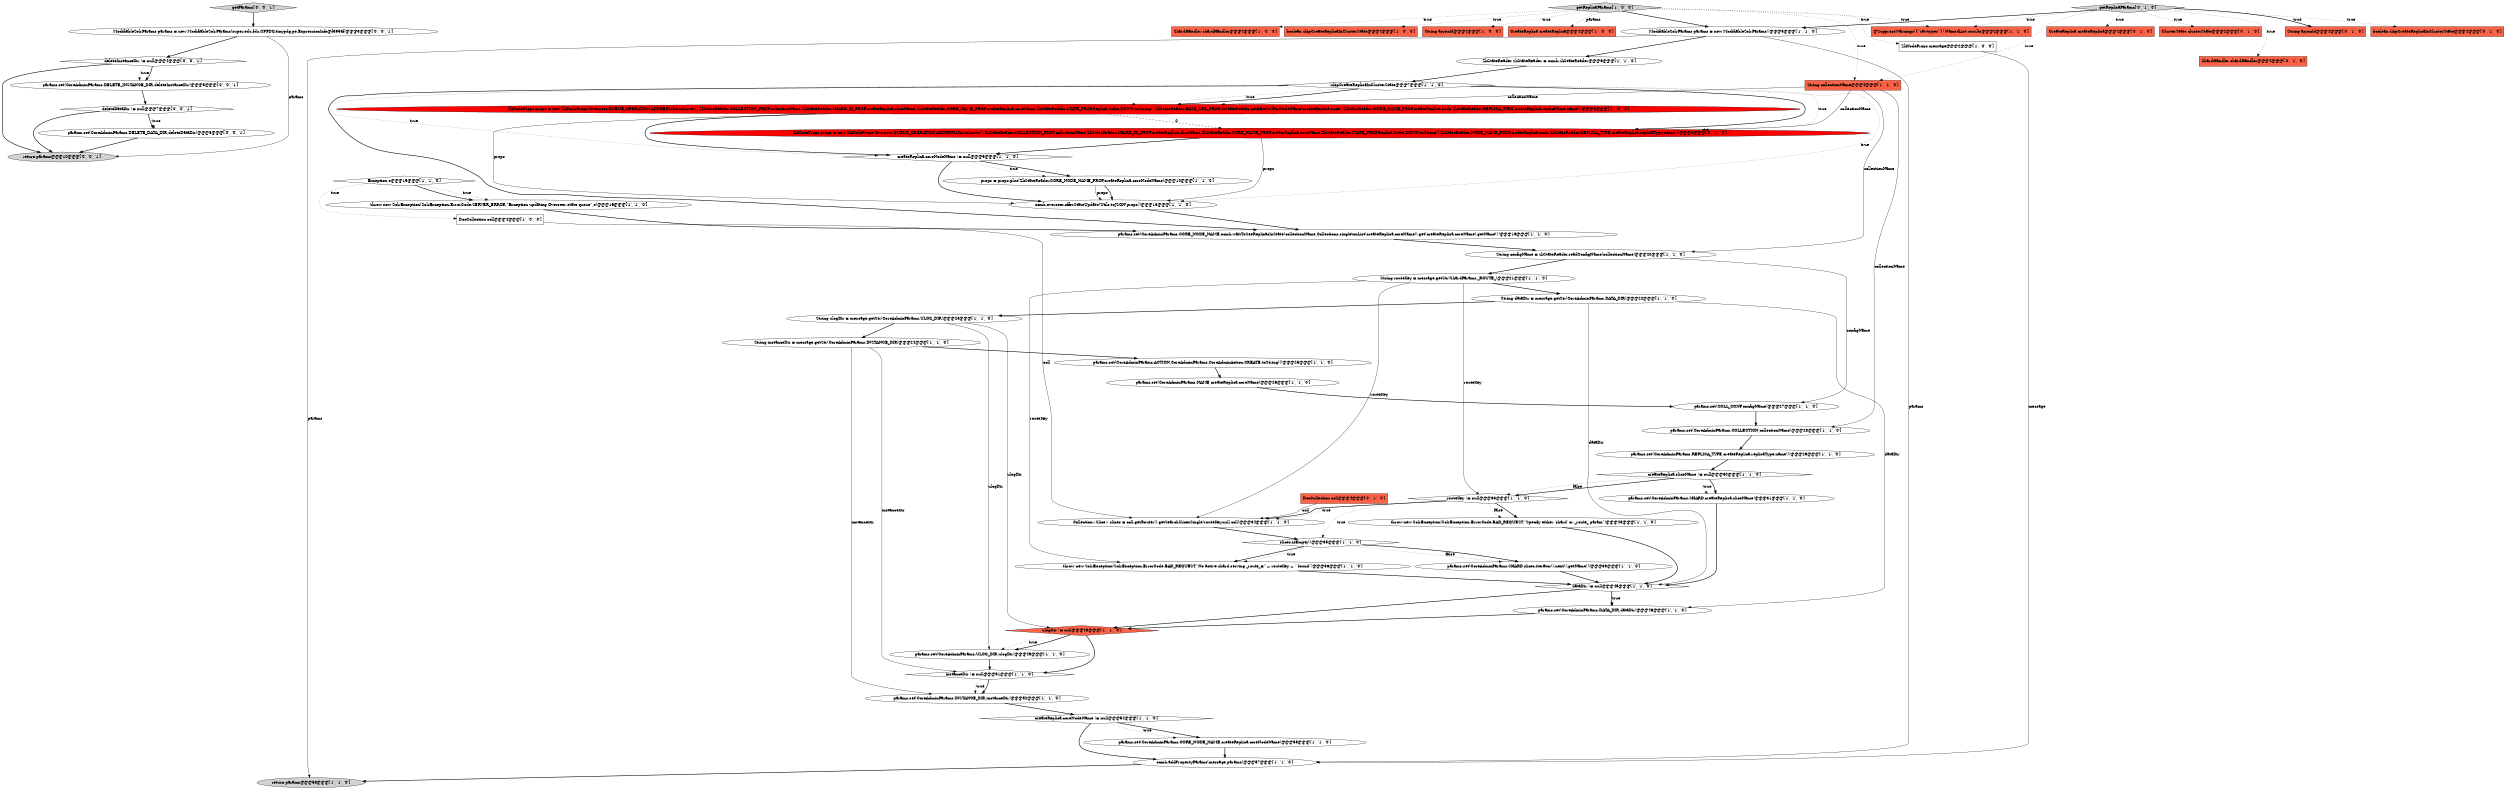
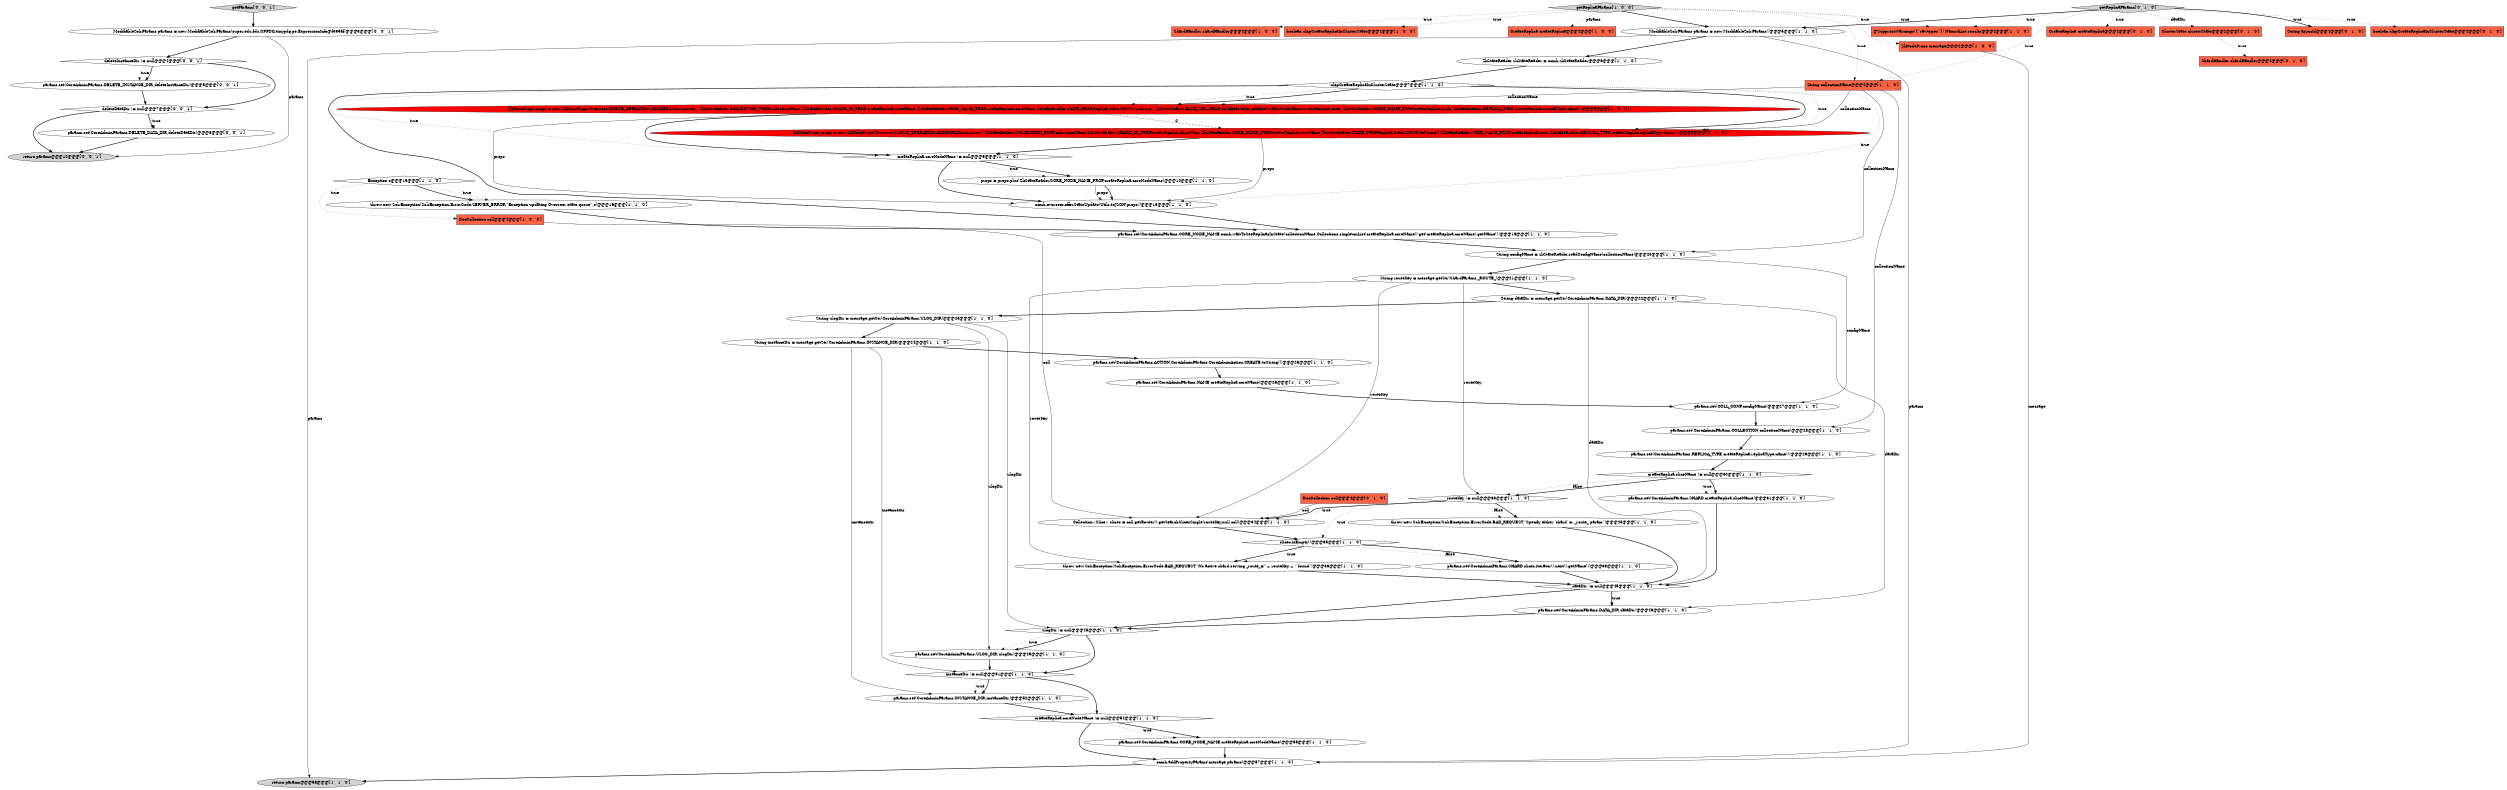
(2227, 17) -> (2231, 46)
(2178, 20) -> (2178, 20)
(1463, 32) -> none
(1948, 46) -> (1948, 46)
(12, 78) -> (275, 86)
(500, 220) -> (500, 220)
(1082, 631) -> (1082, 631)
none -> (1069, 684)
